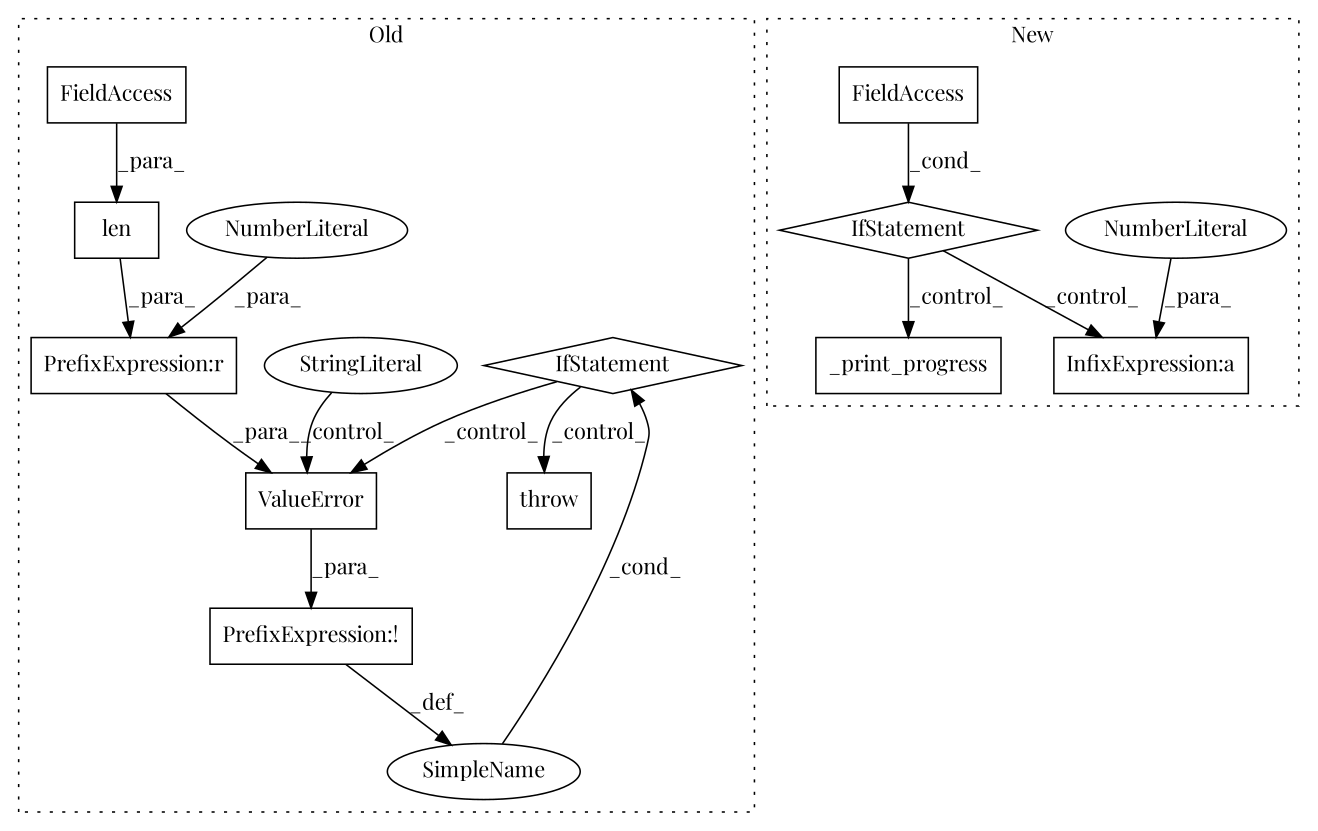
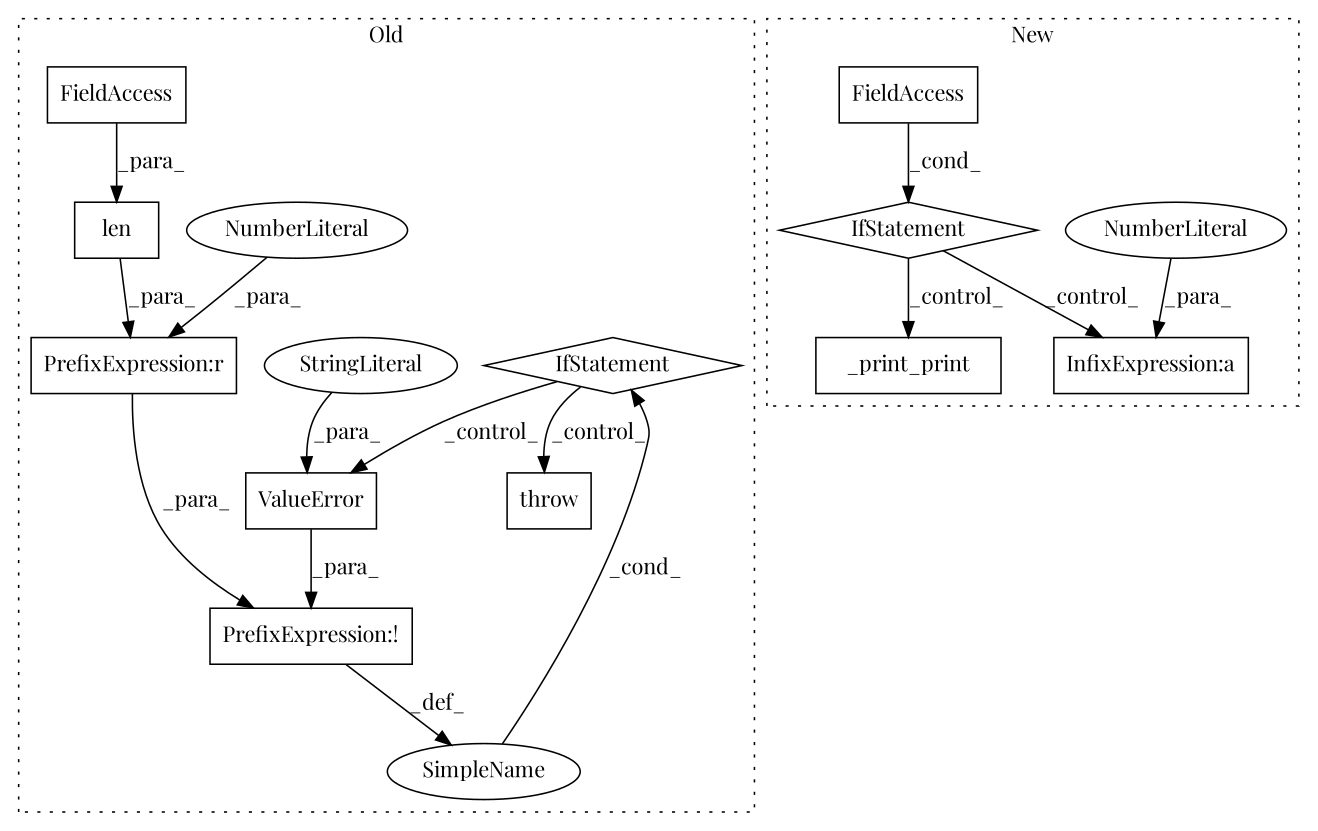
(908, 366) -> (908, 366)
(212, 430) -> (154, 514)
(348, 433) -> (348, 433)
